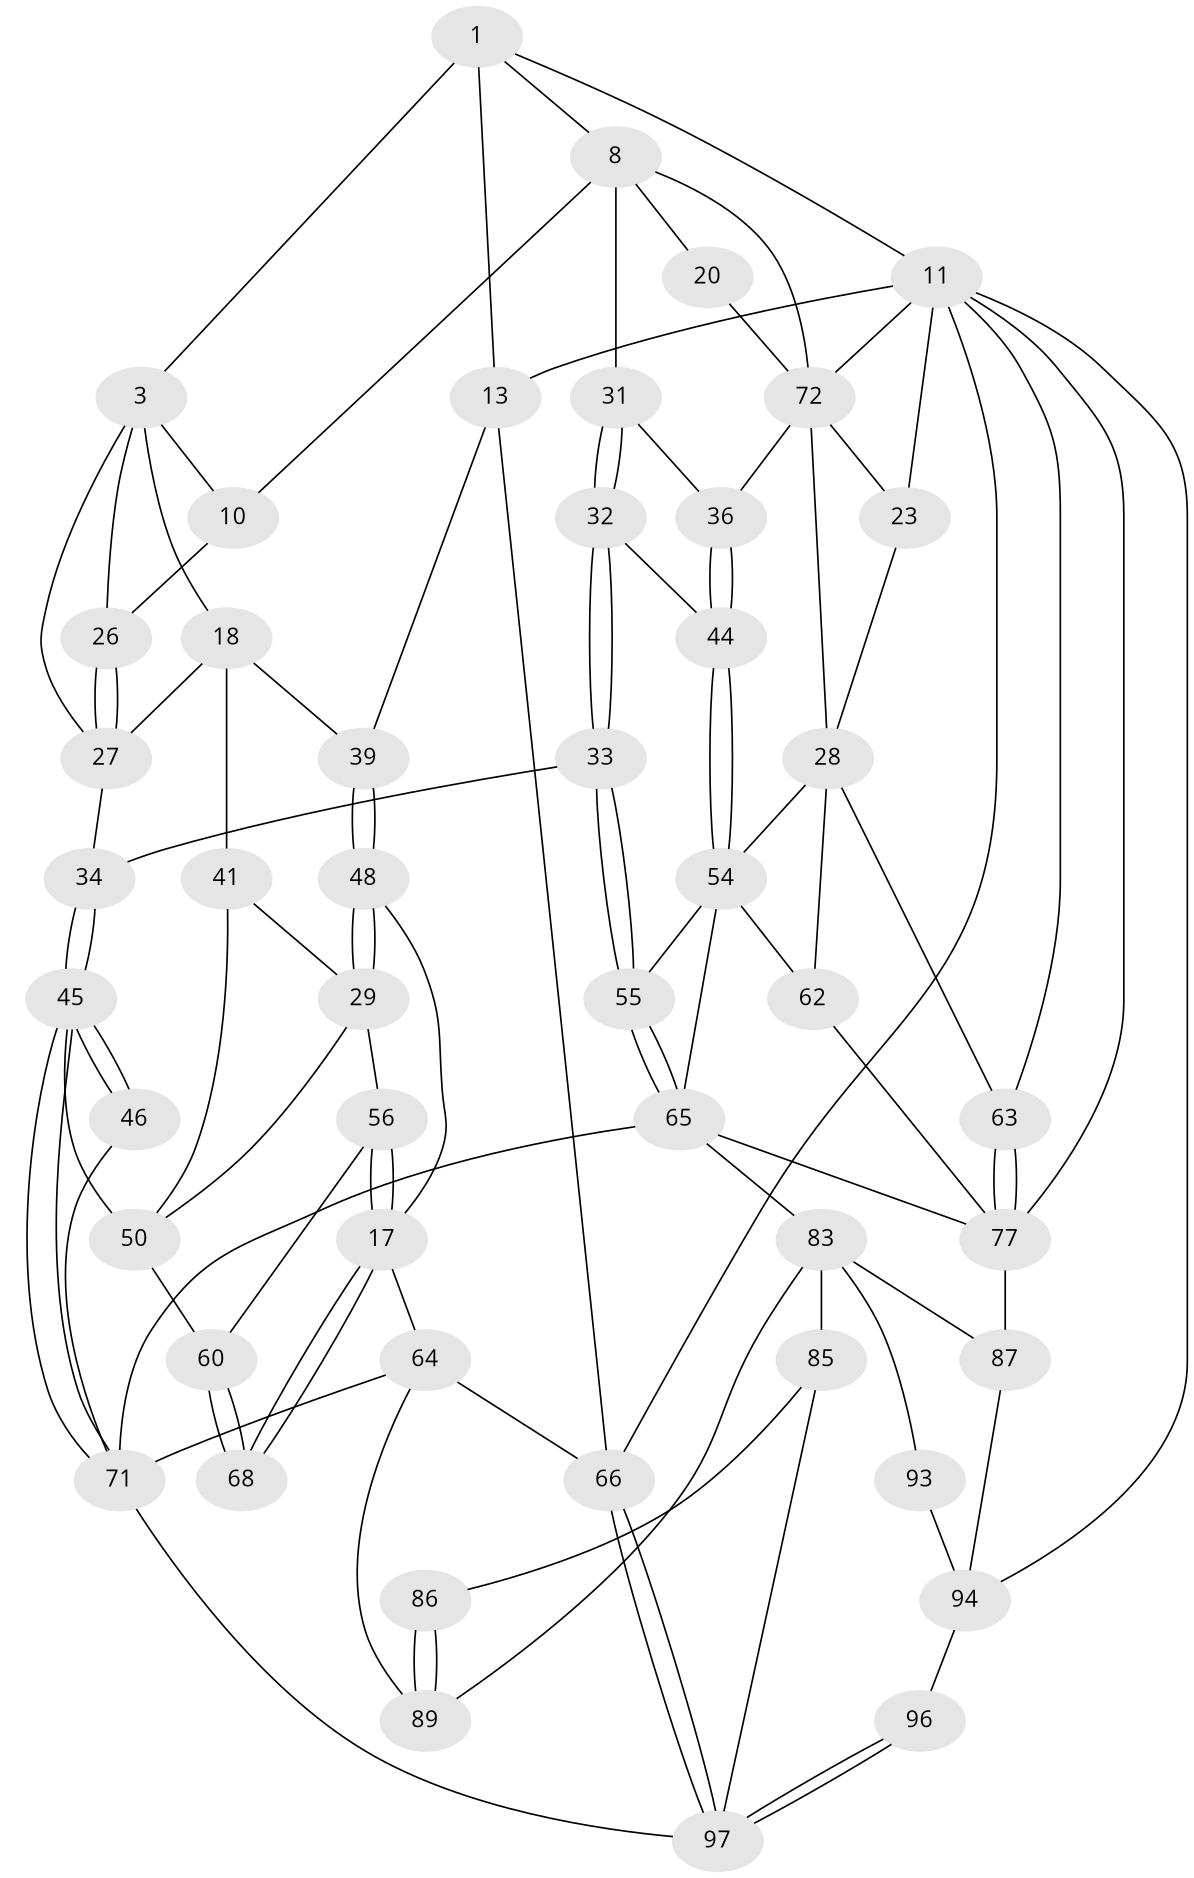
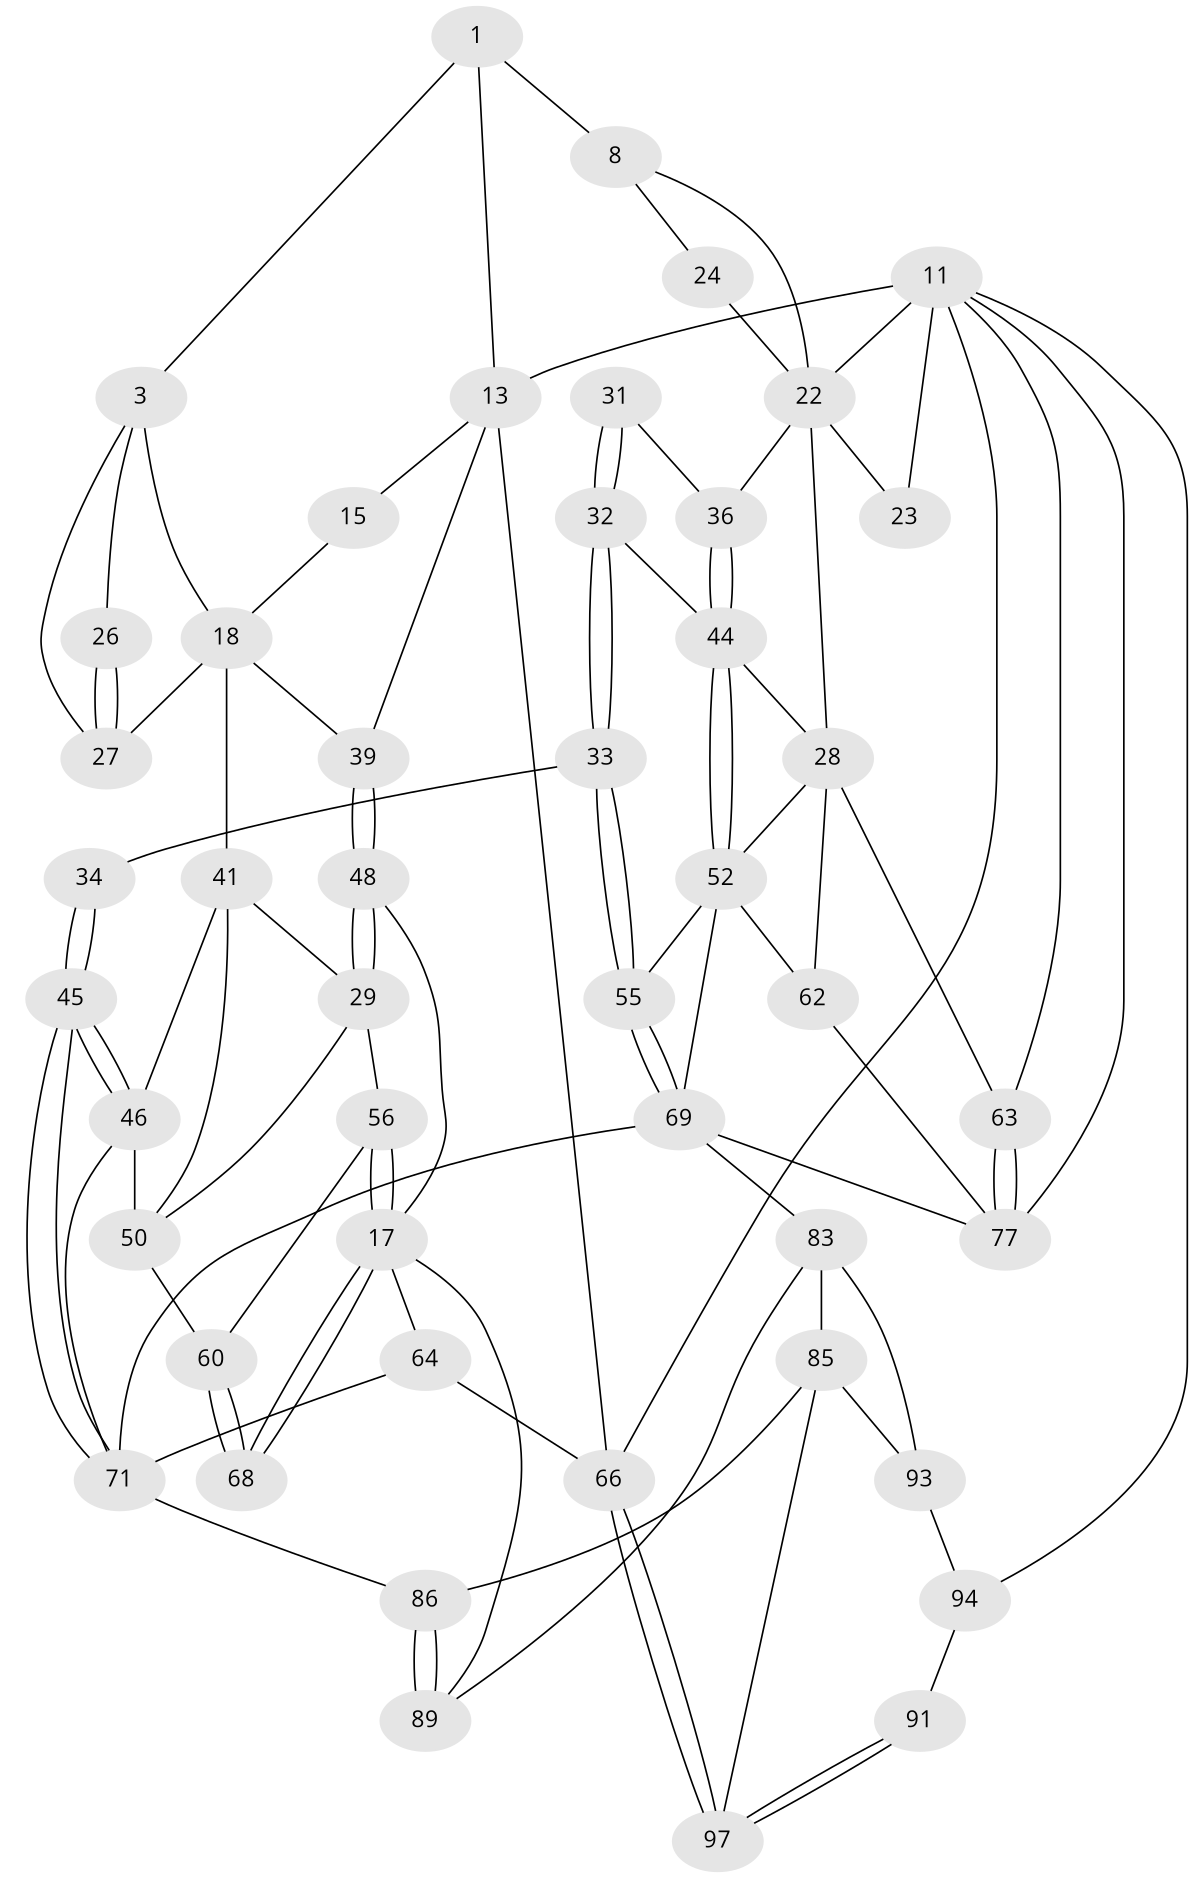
(714, 147) -> none
(616, 277) -> none
(708, 277) -> (708, 277)
(810, 398) -> (810, 398)
(233, 518) -> none
none -> (354, 518)
(867, 638) -> (775, 698)
(98, 818) -> none
(721, 879) -> (721, 879)
none -> (181, 999)
(679, 1119) -> (679, 1119)
(71, 1136) -> (135, 1180)
(1005, 1360) -> none
none -> (871, 1420)
(360, 1543) -> (521, 1467)
(920, 1721) -> (920, 1721)
(359, 1747) -> (270, 1545)
